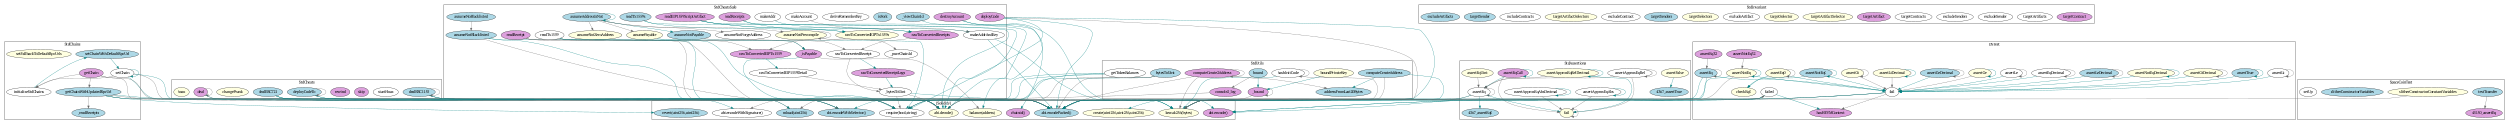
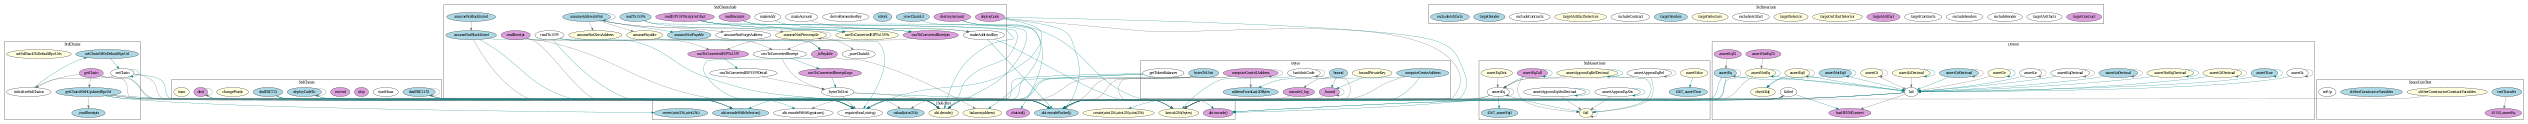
(1257, 64) -> (1296, 64)
(532, 99) -> (564, 99)
